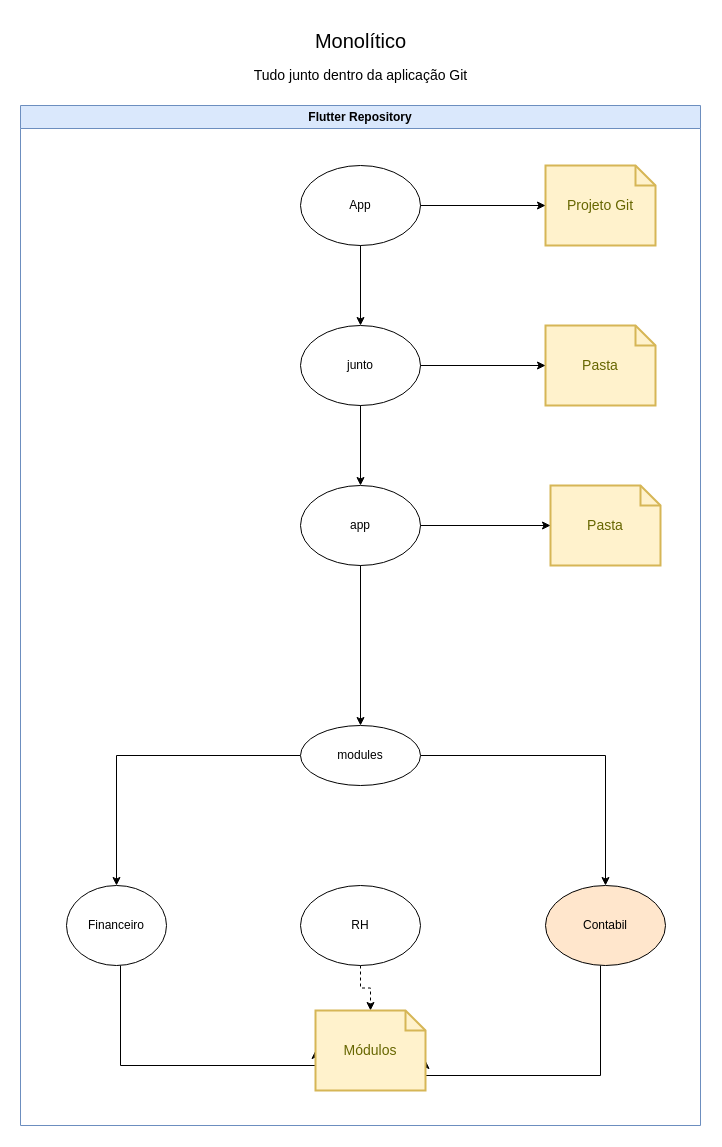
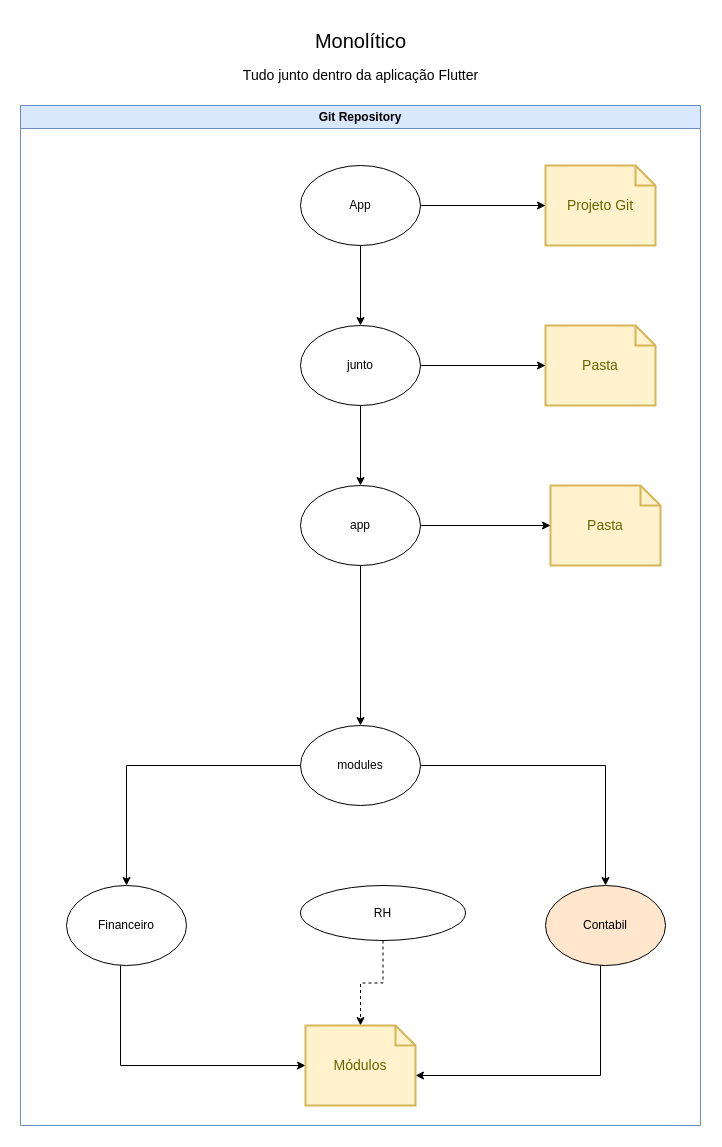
(361, 76) -> (361, 76)
(361, 118) -> (361, 118)
(361, 756) -> (361, 766)
(117, 926) -> (127, 926)
(361, 926) -> (383, 913)
(371, 1051) -> (361, 1066)
